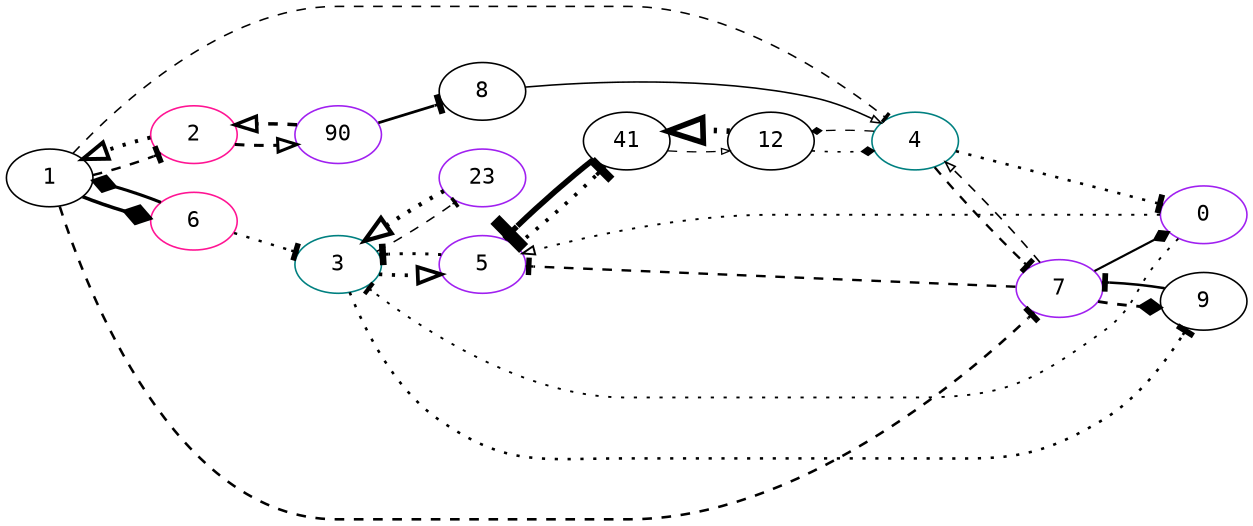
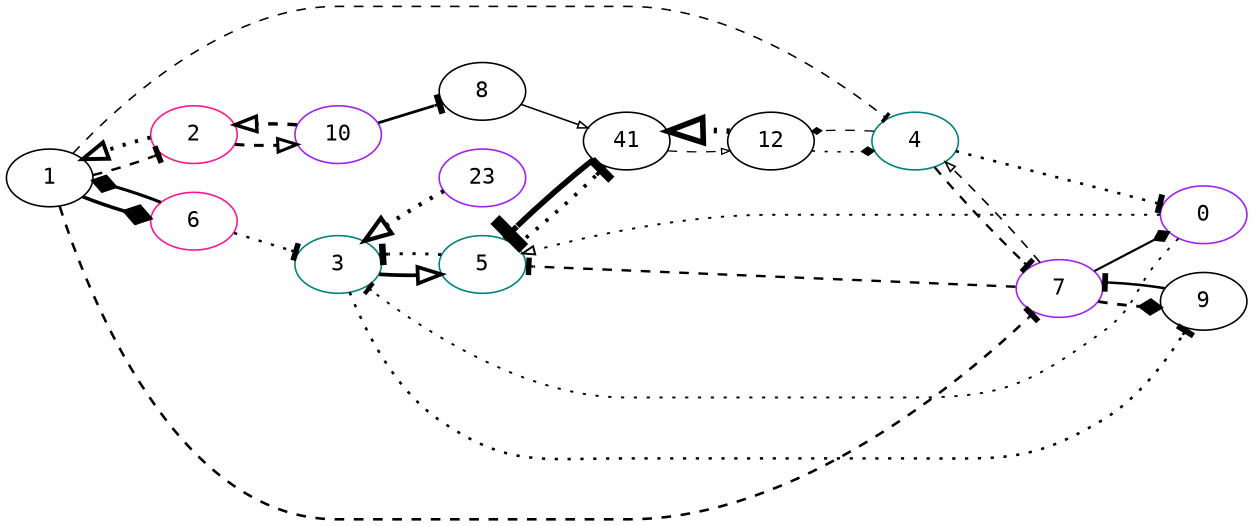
(701, 84) -> (550, 114)
(338, 135) -> (338, 135)
(415, 229) -> none
(482, 264) -> (482, 264)
(398, 275) -> (398, 275)
